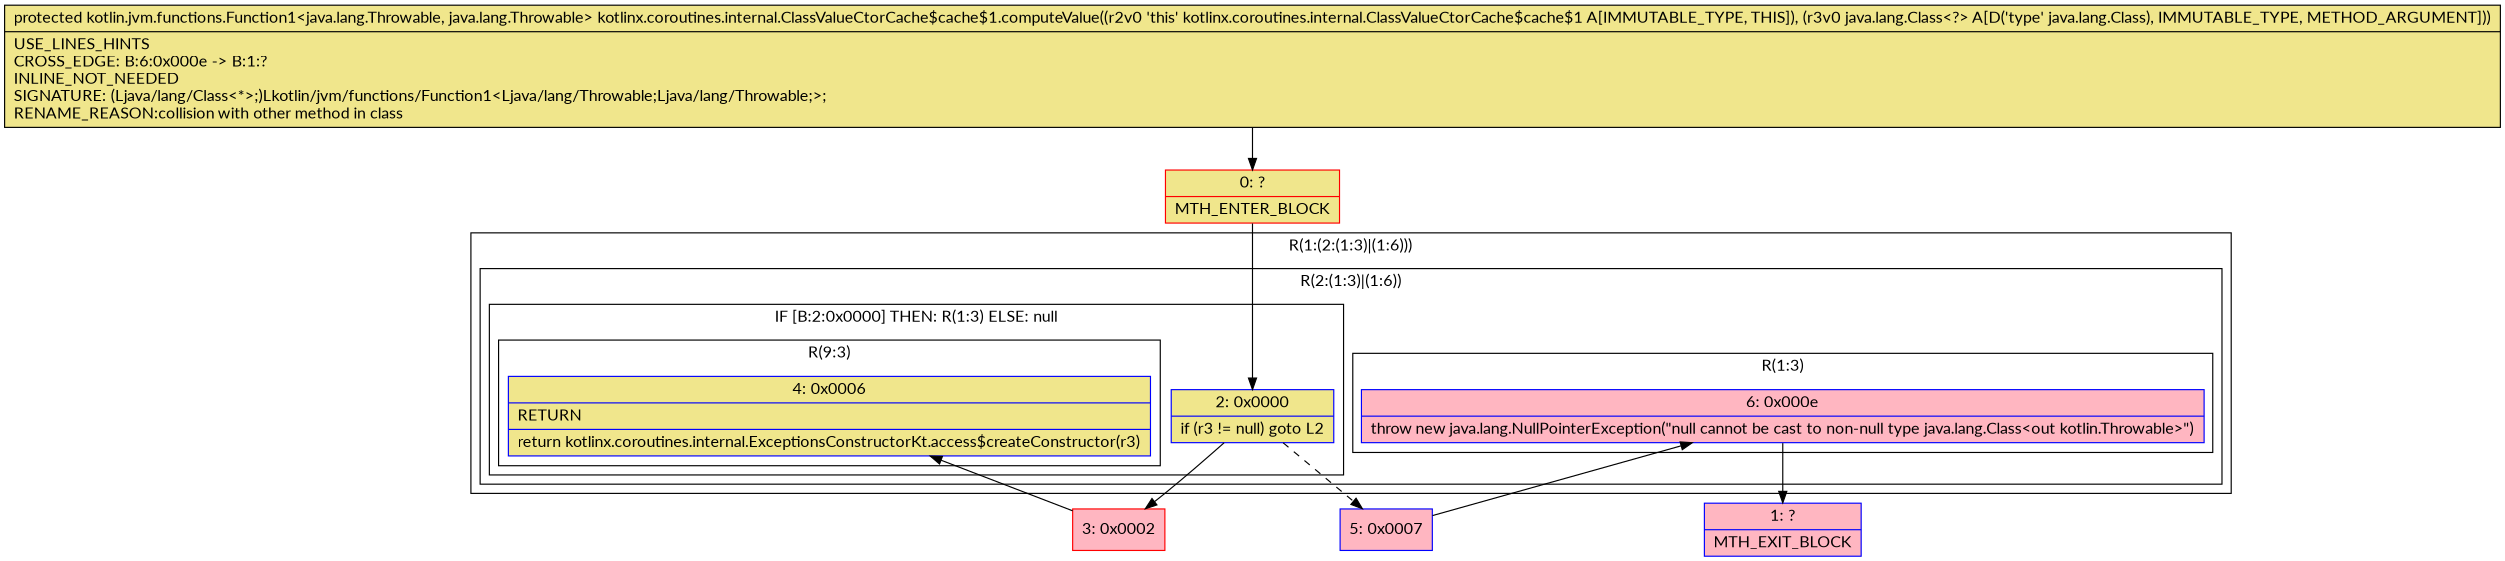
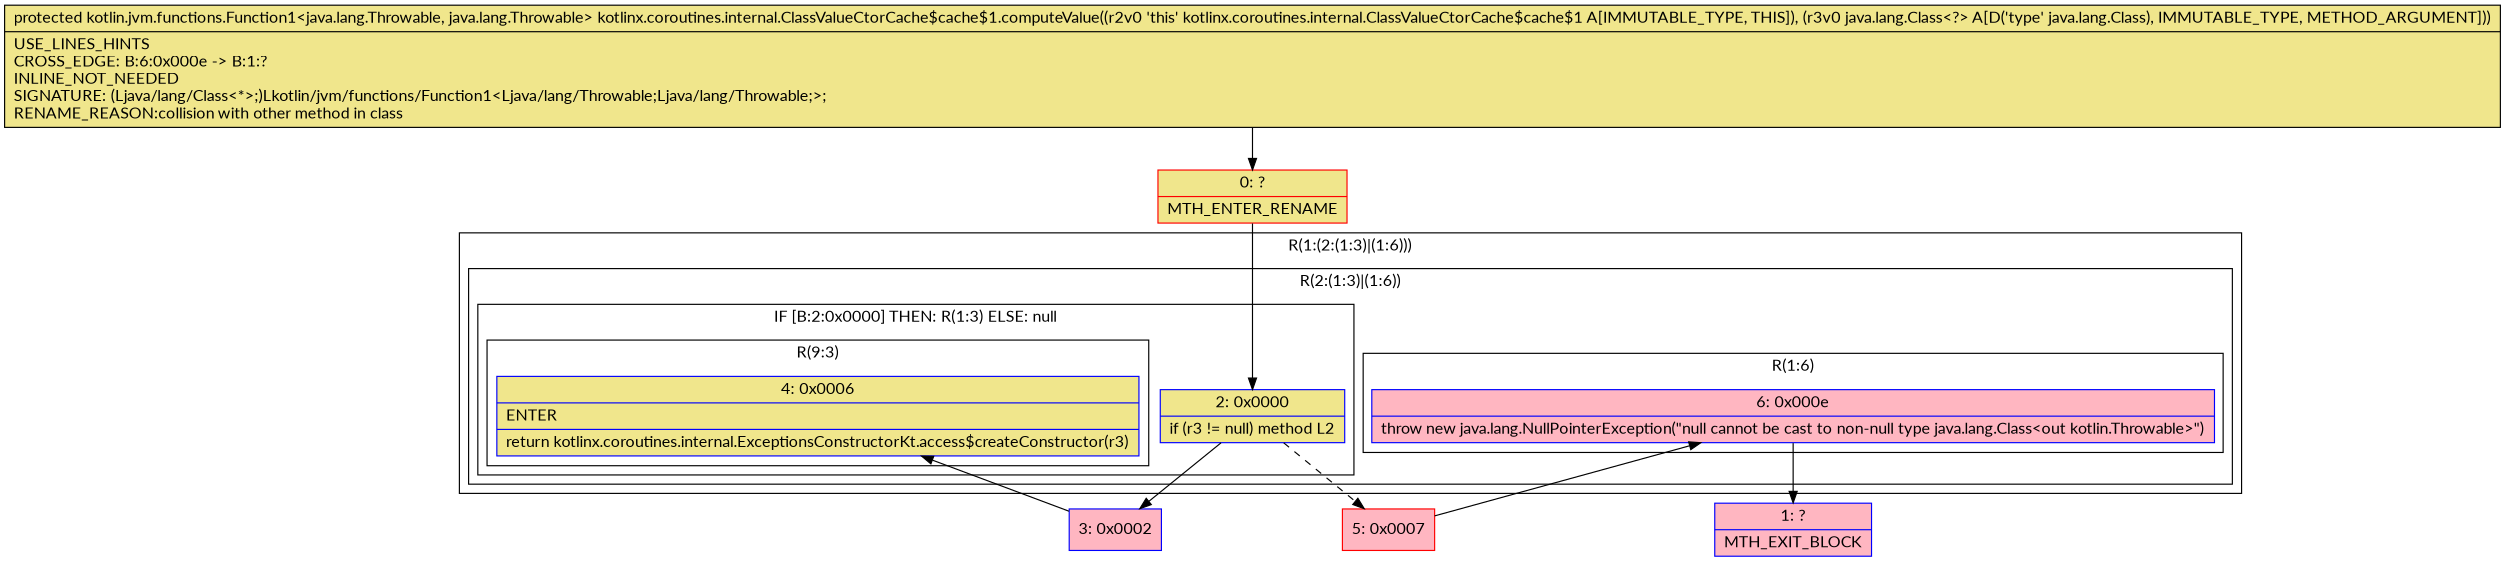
(1252, 209) -> (1252, 209)
(1783, 367) -> (1793, 367)
(550, 416) -> (532, 416)
(1252, 429) -> (1252, 429)
(1119, 530) -> (1115, 530)
(1386, 530) -> (1389, 530)
